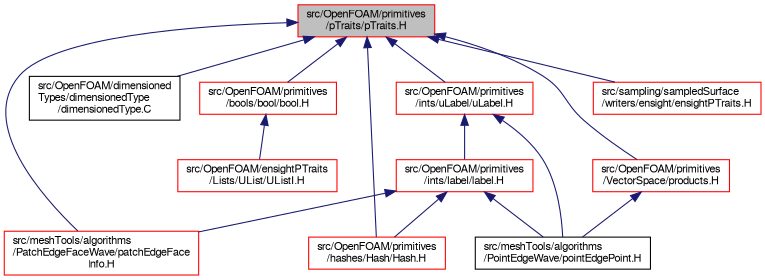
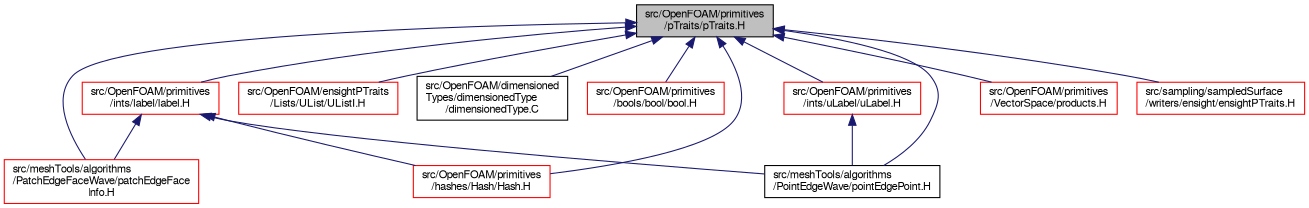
(366, 21) -> (705, 21)
(262, 142) -> (502, 57)
(465, 142) -> (412, 48)
(608, 218) -> (930, 76)
